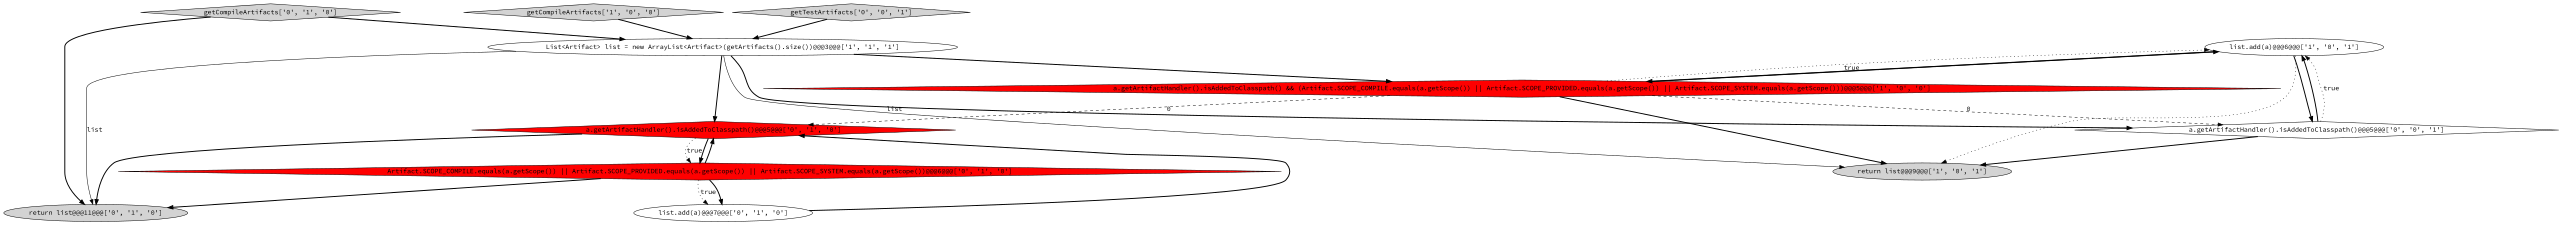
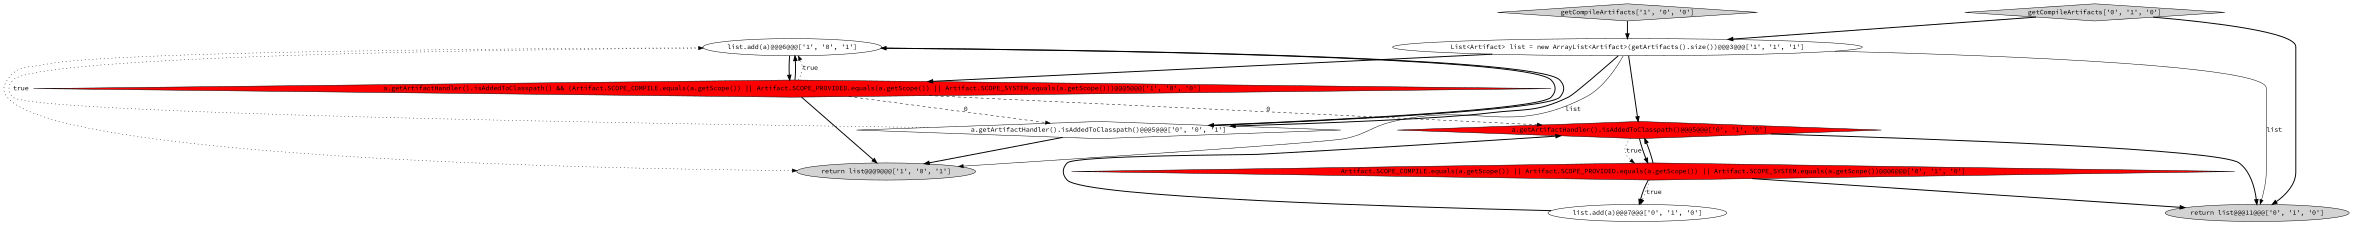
(851, 12) -> none
